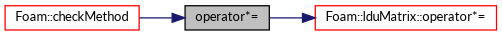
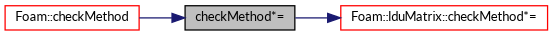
(227, 18) -> (240, 18)
(406, 18) -> (444, 18)
